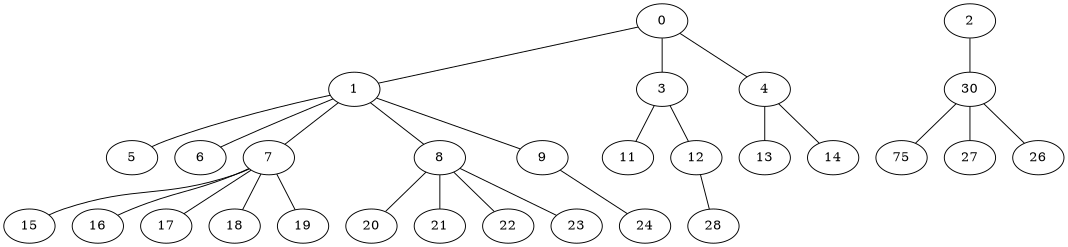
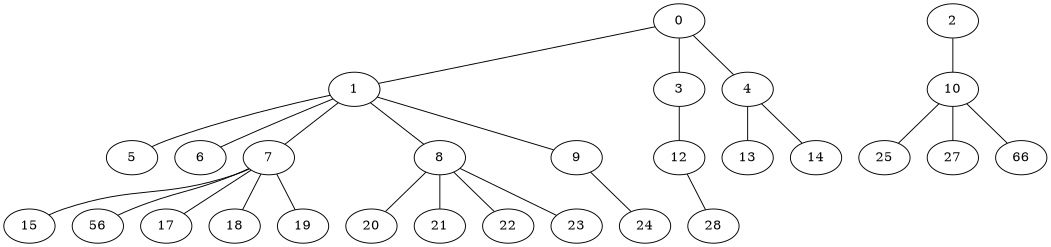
(970, 89) -> (953, 89)
(628, 158) -> none
(902, 158) -> (884, 158)
(1038, 158) -> (1021, 158)
(98, 226) -> (98, 226)
